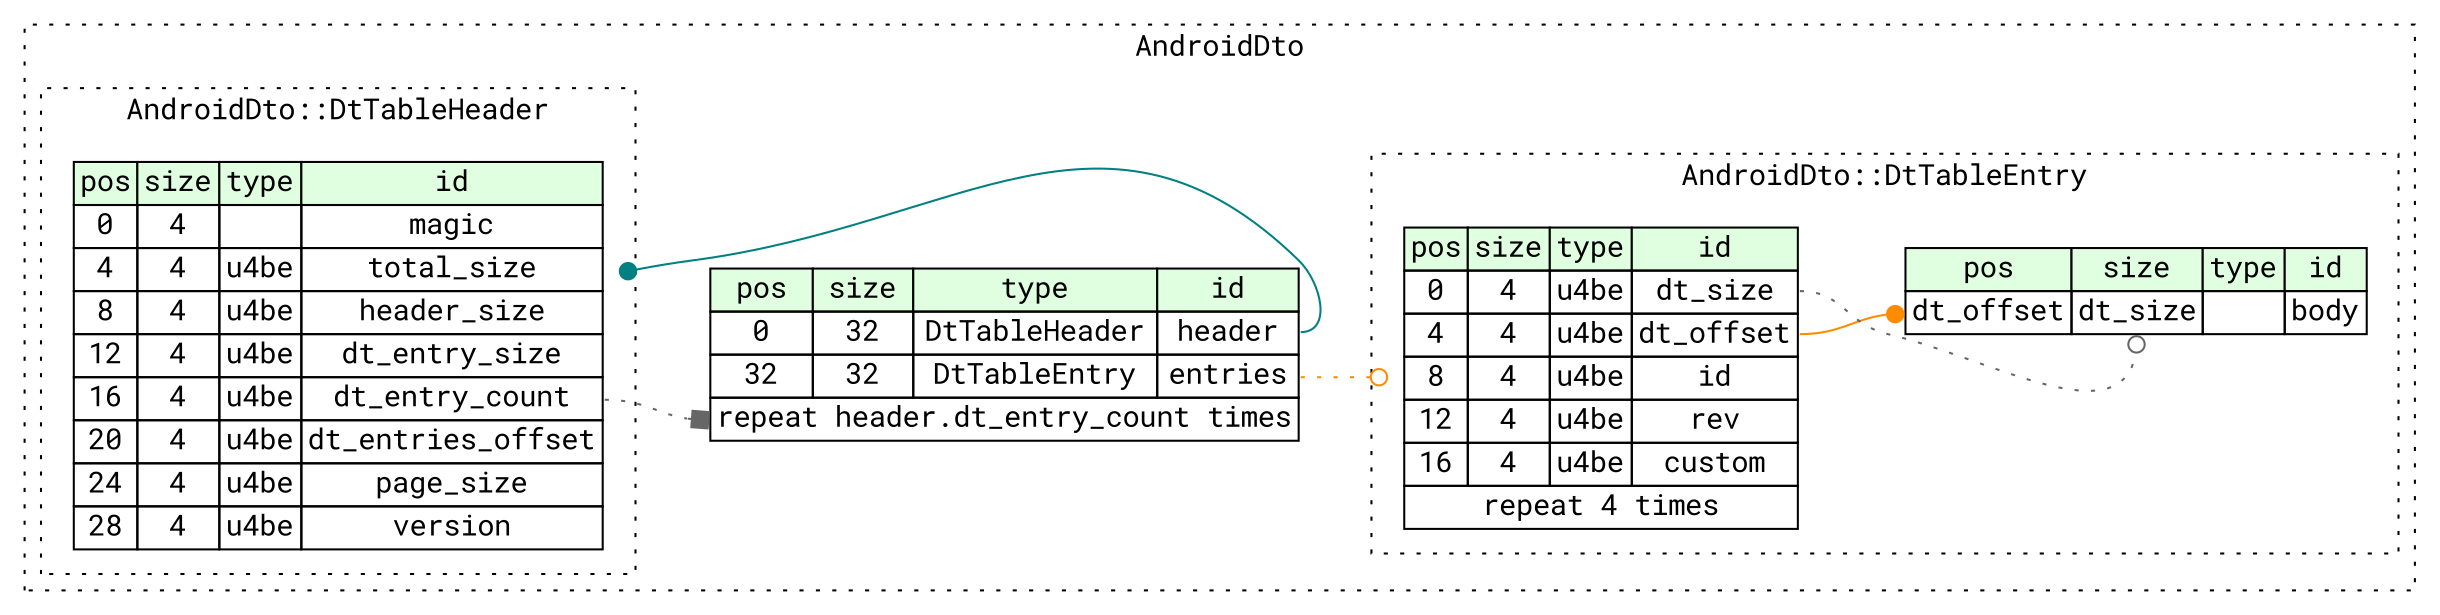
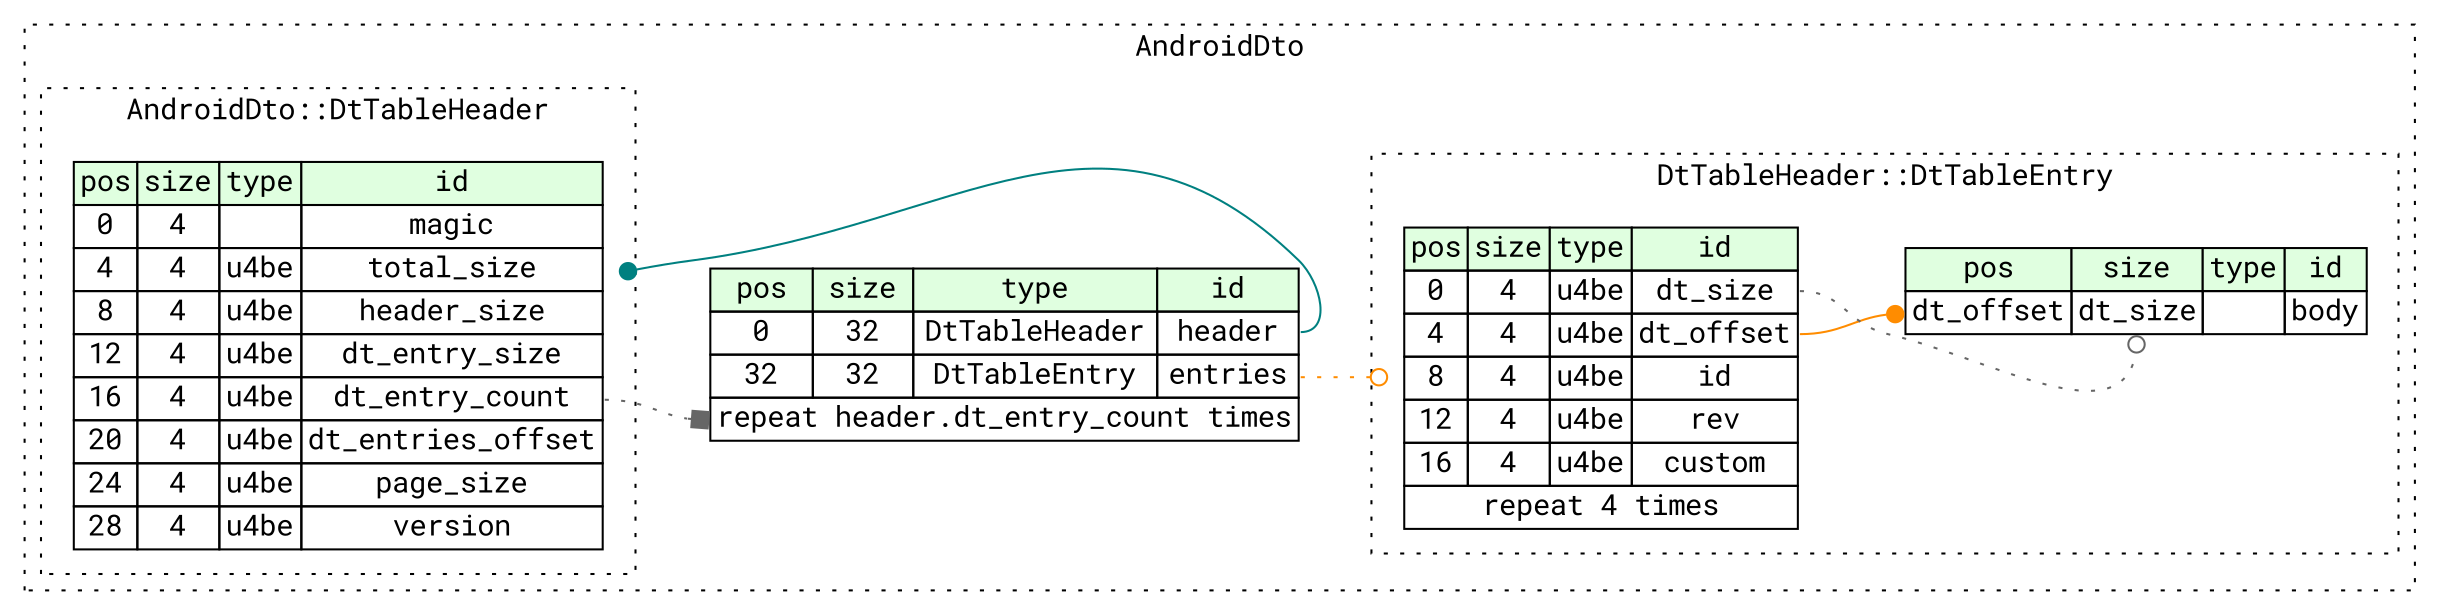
(1885, 177) -> (1885, 177)
